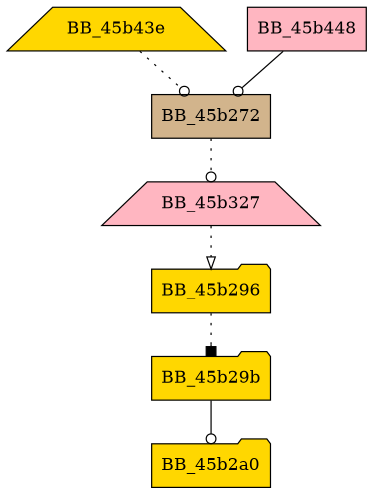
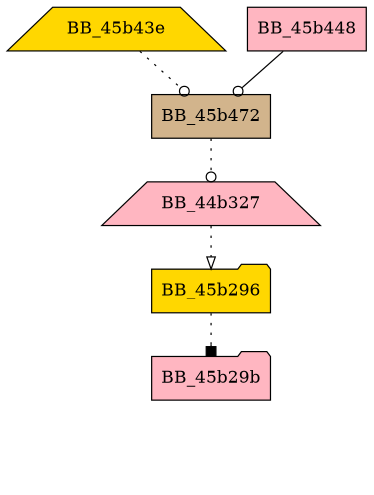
(211, 116) -> (211, 116)
(211, 204) -> (211, 204)
(211, 378) -> (211, 378)
(211, 466) -> none
